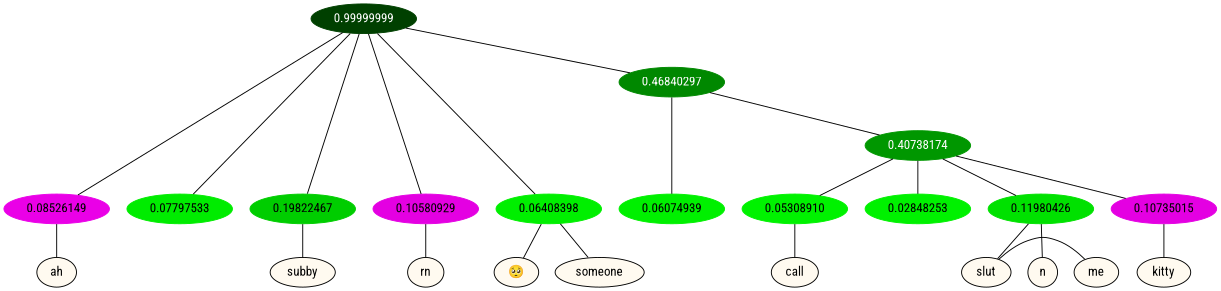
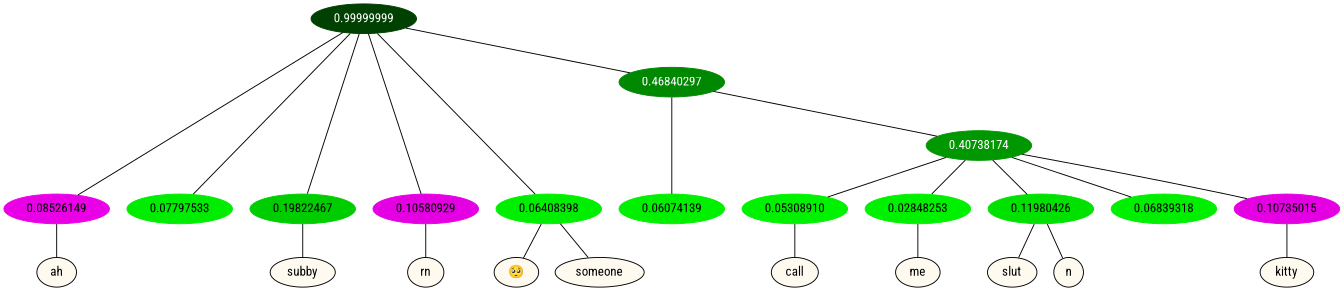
(672, 209) -> (672, 209)
none -> (1164, 209)
(1035, 239) -> (918, 241)
